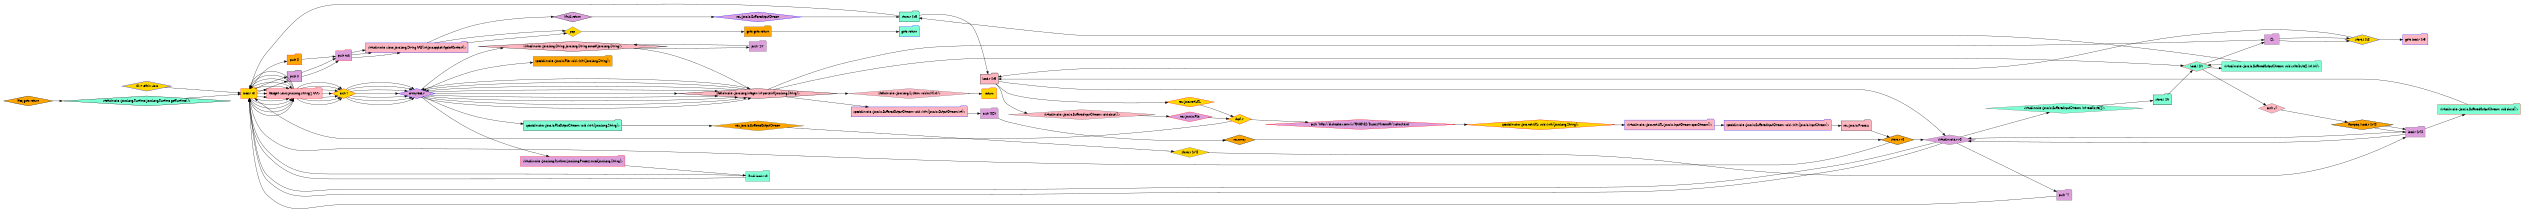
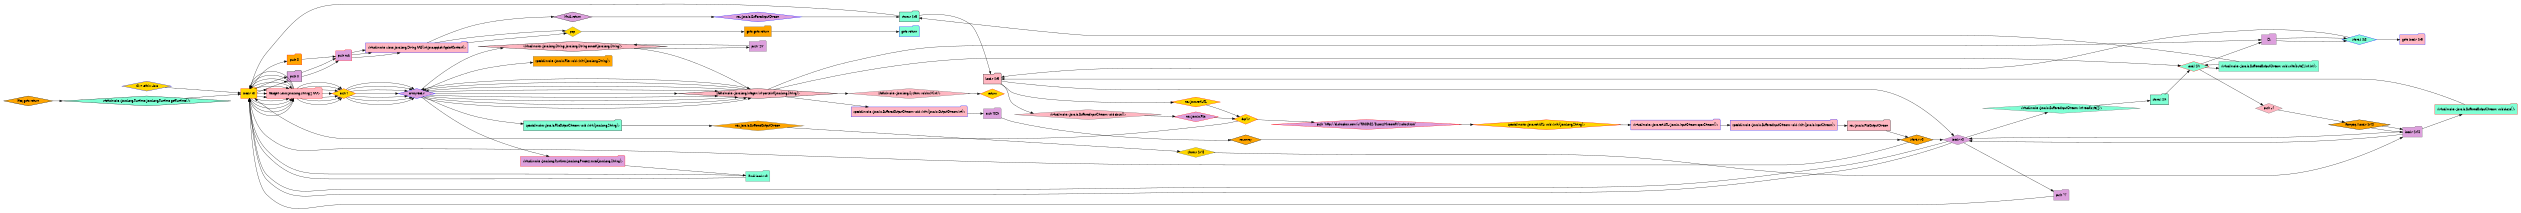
(2362, 40) -> (2359, 40)
(989, 94) -> (992, 94)
(1856, 126) -> (1869, 126)
(1950, 140) -> (1958, 140)
